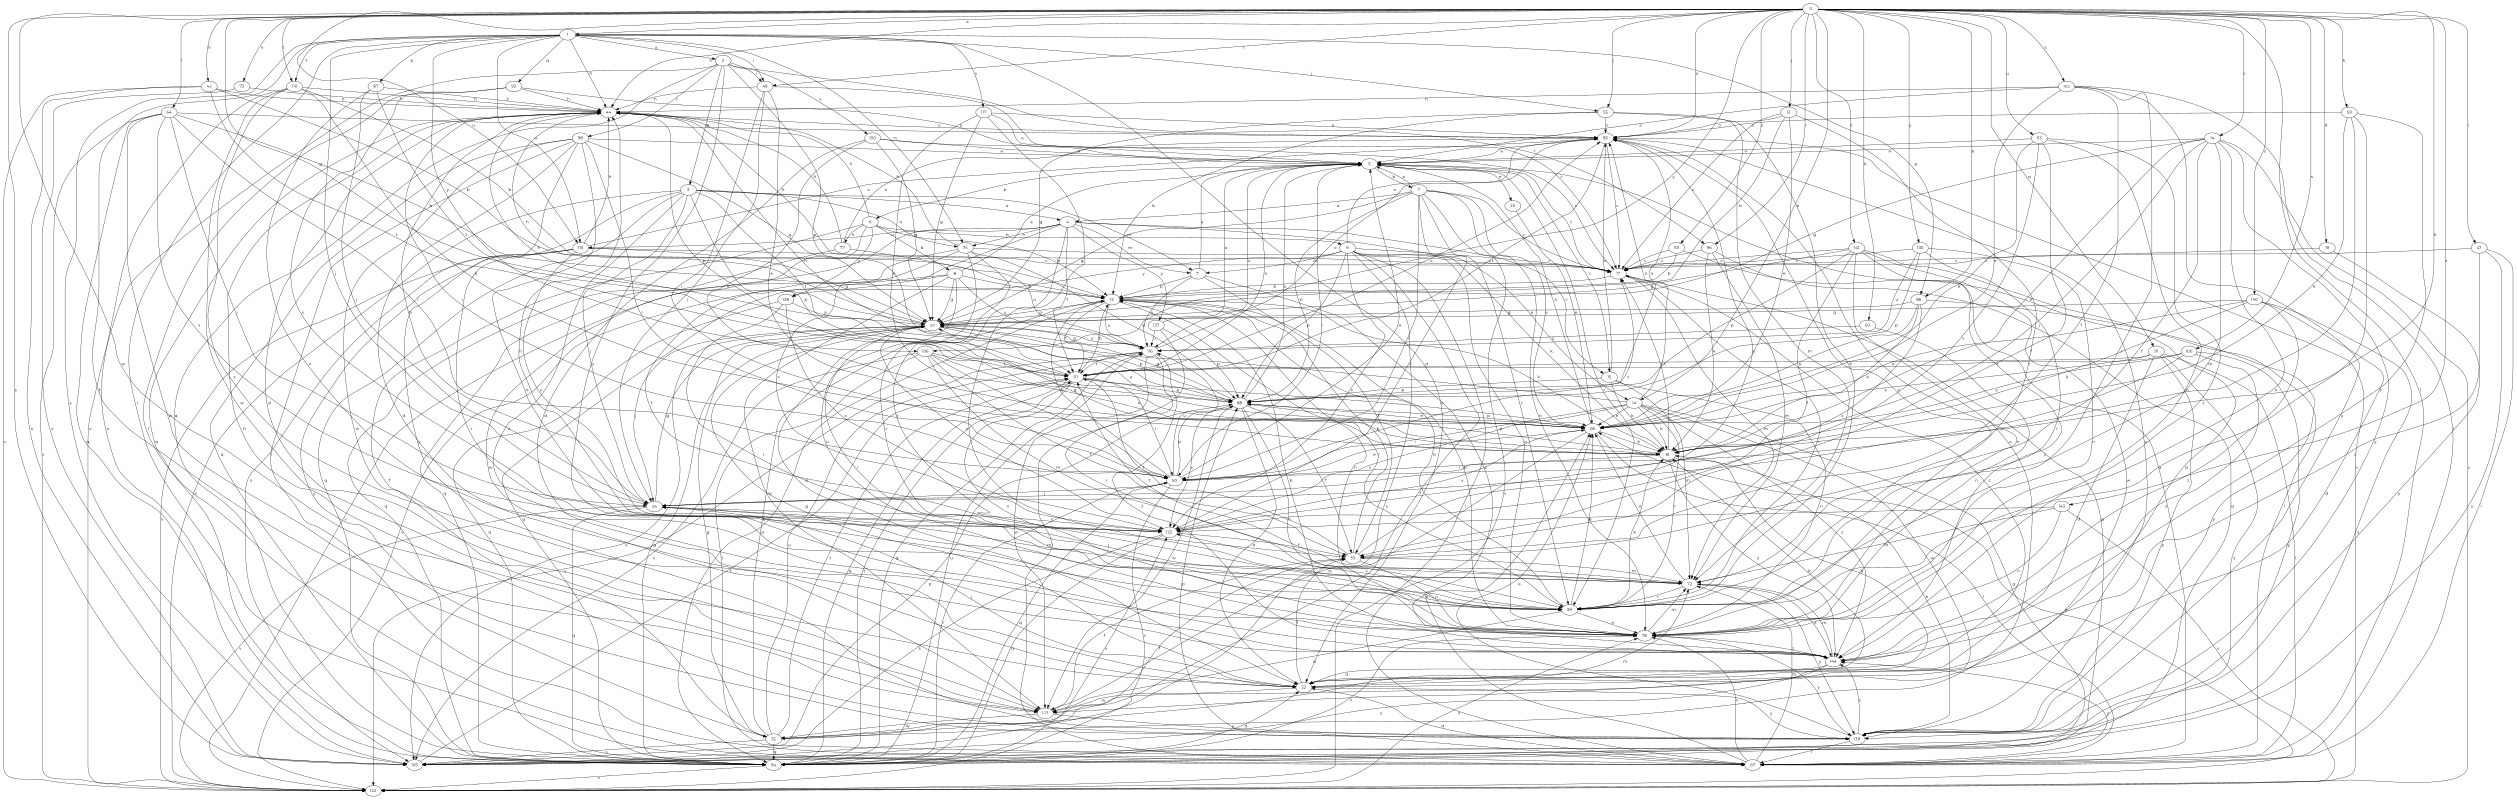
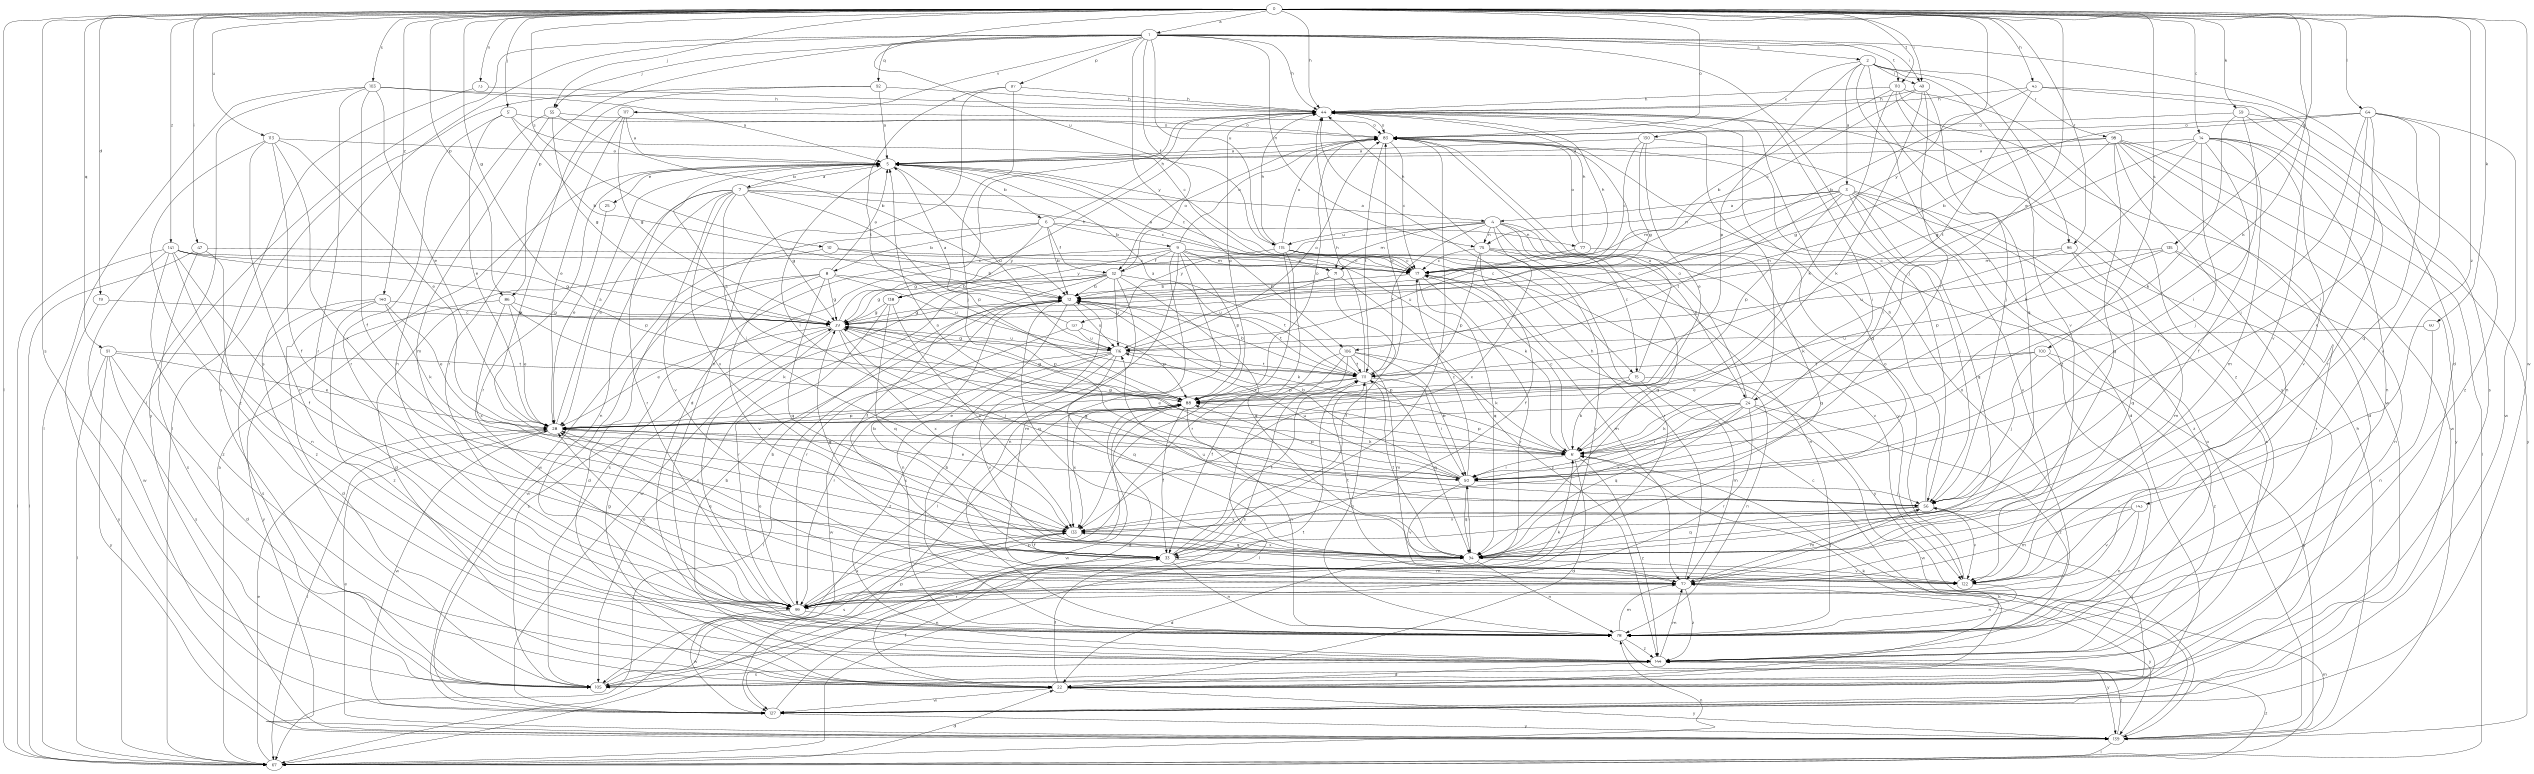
(1956, 259) -> (468, 315)
(1797, 261) -> (1988, 261)
(911, 724) -> (654, 477)
